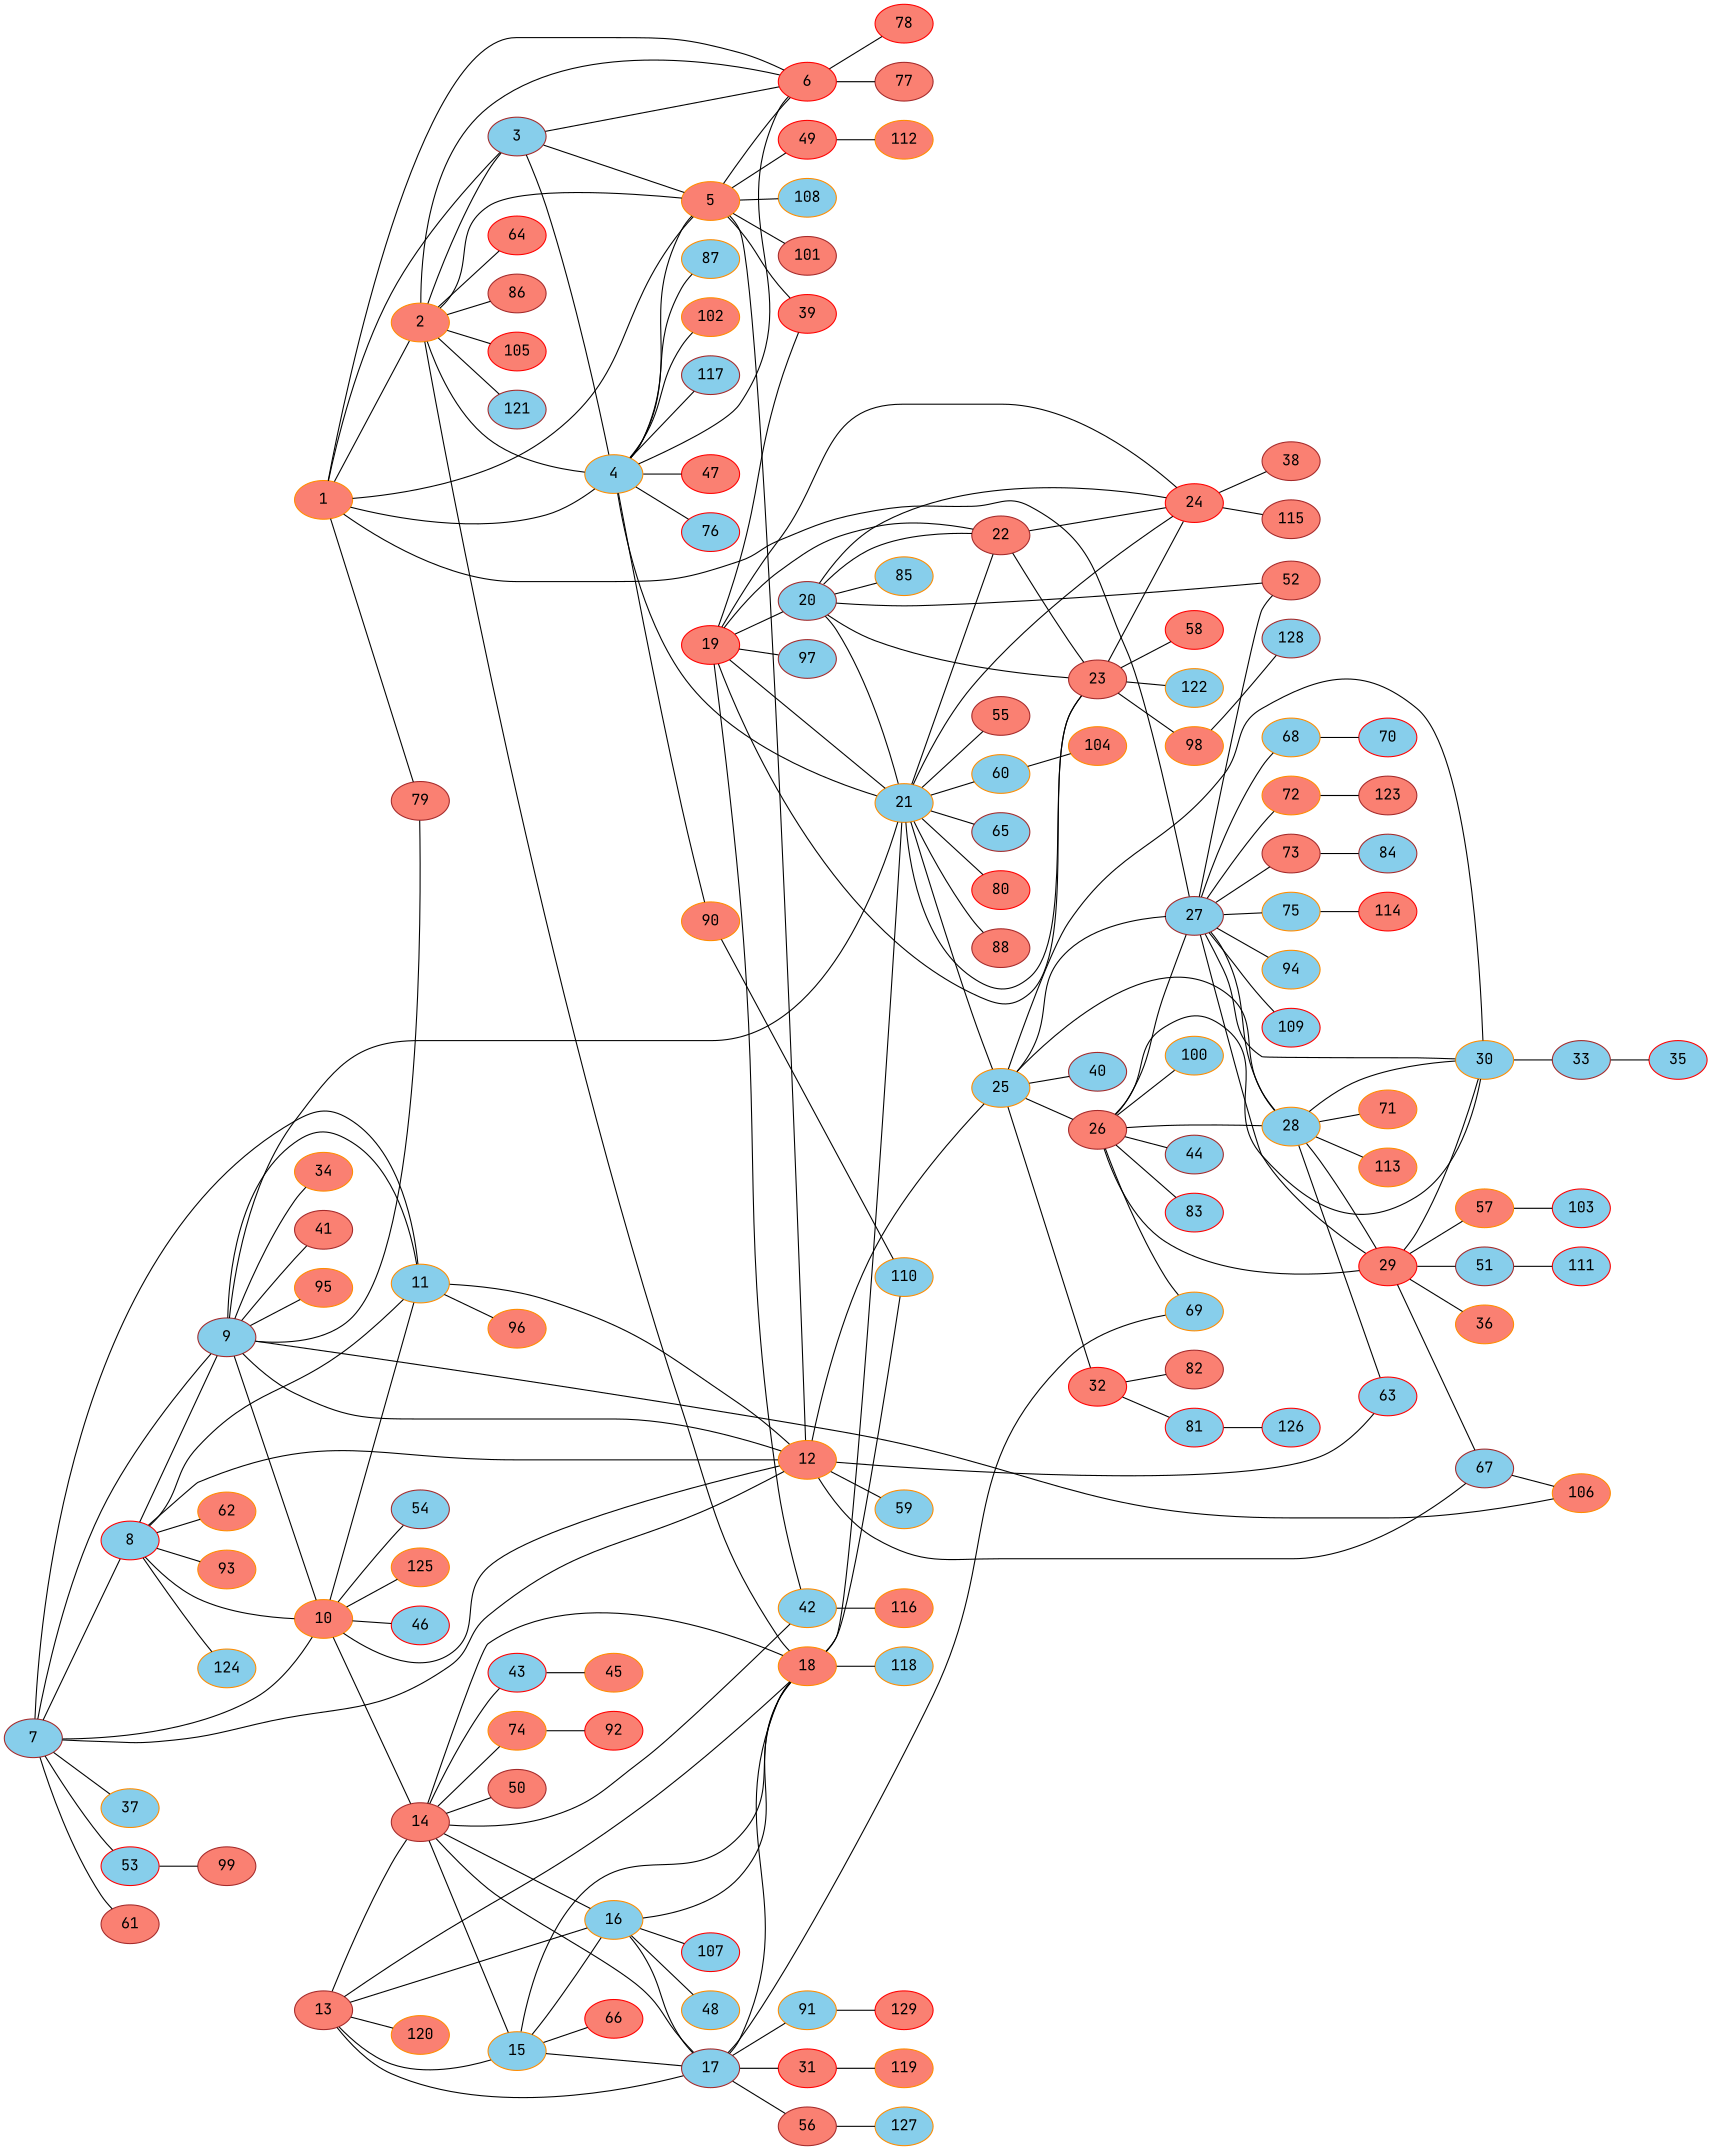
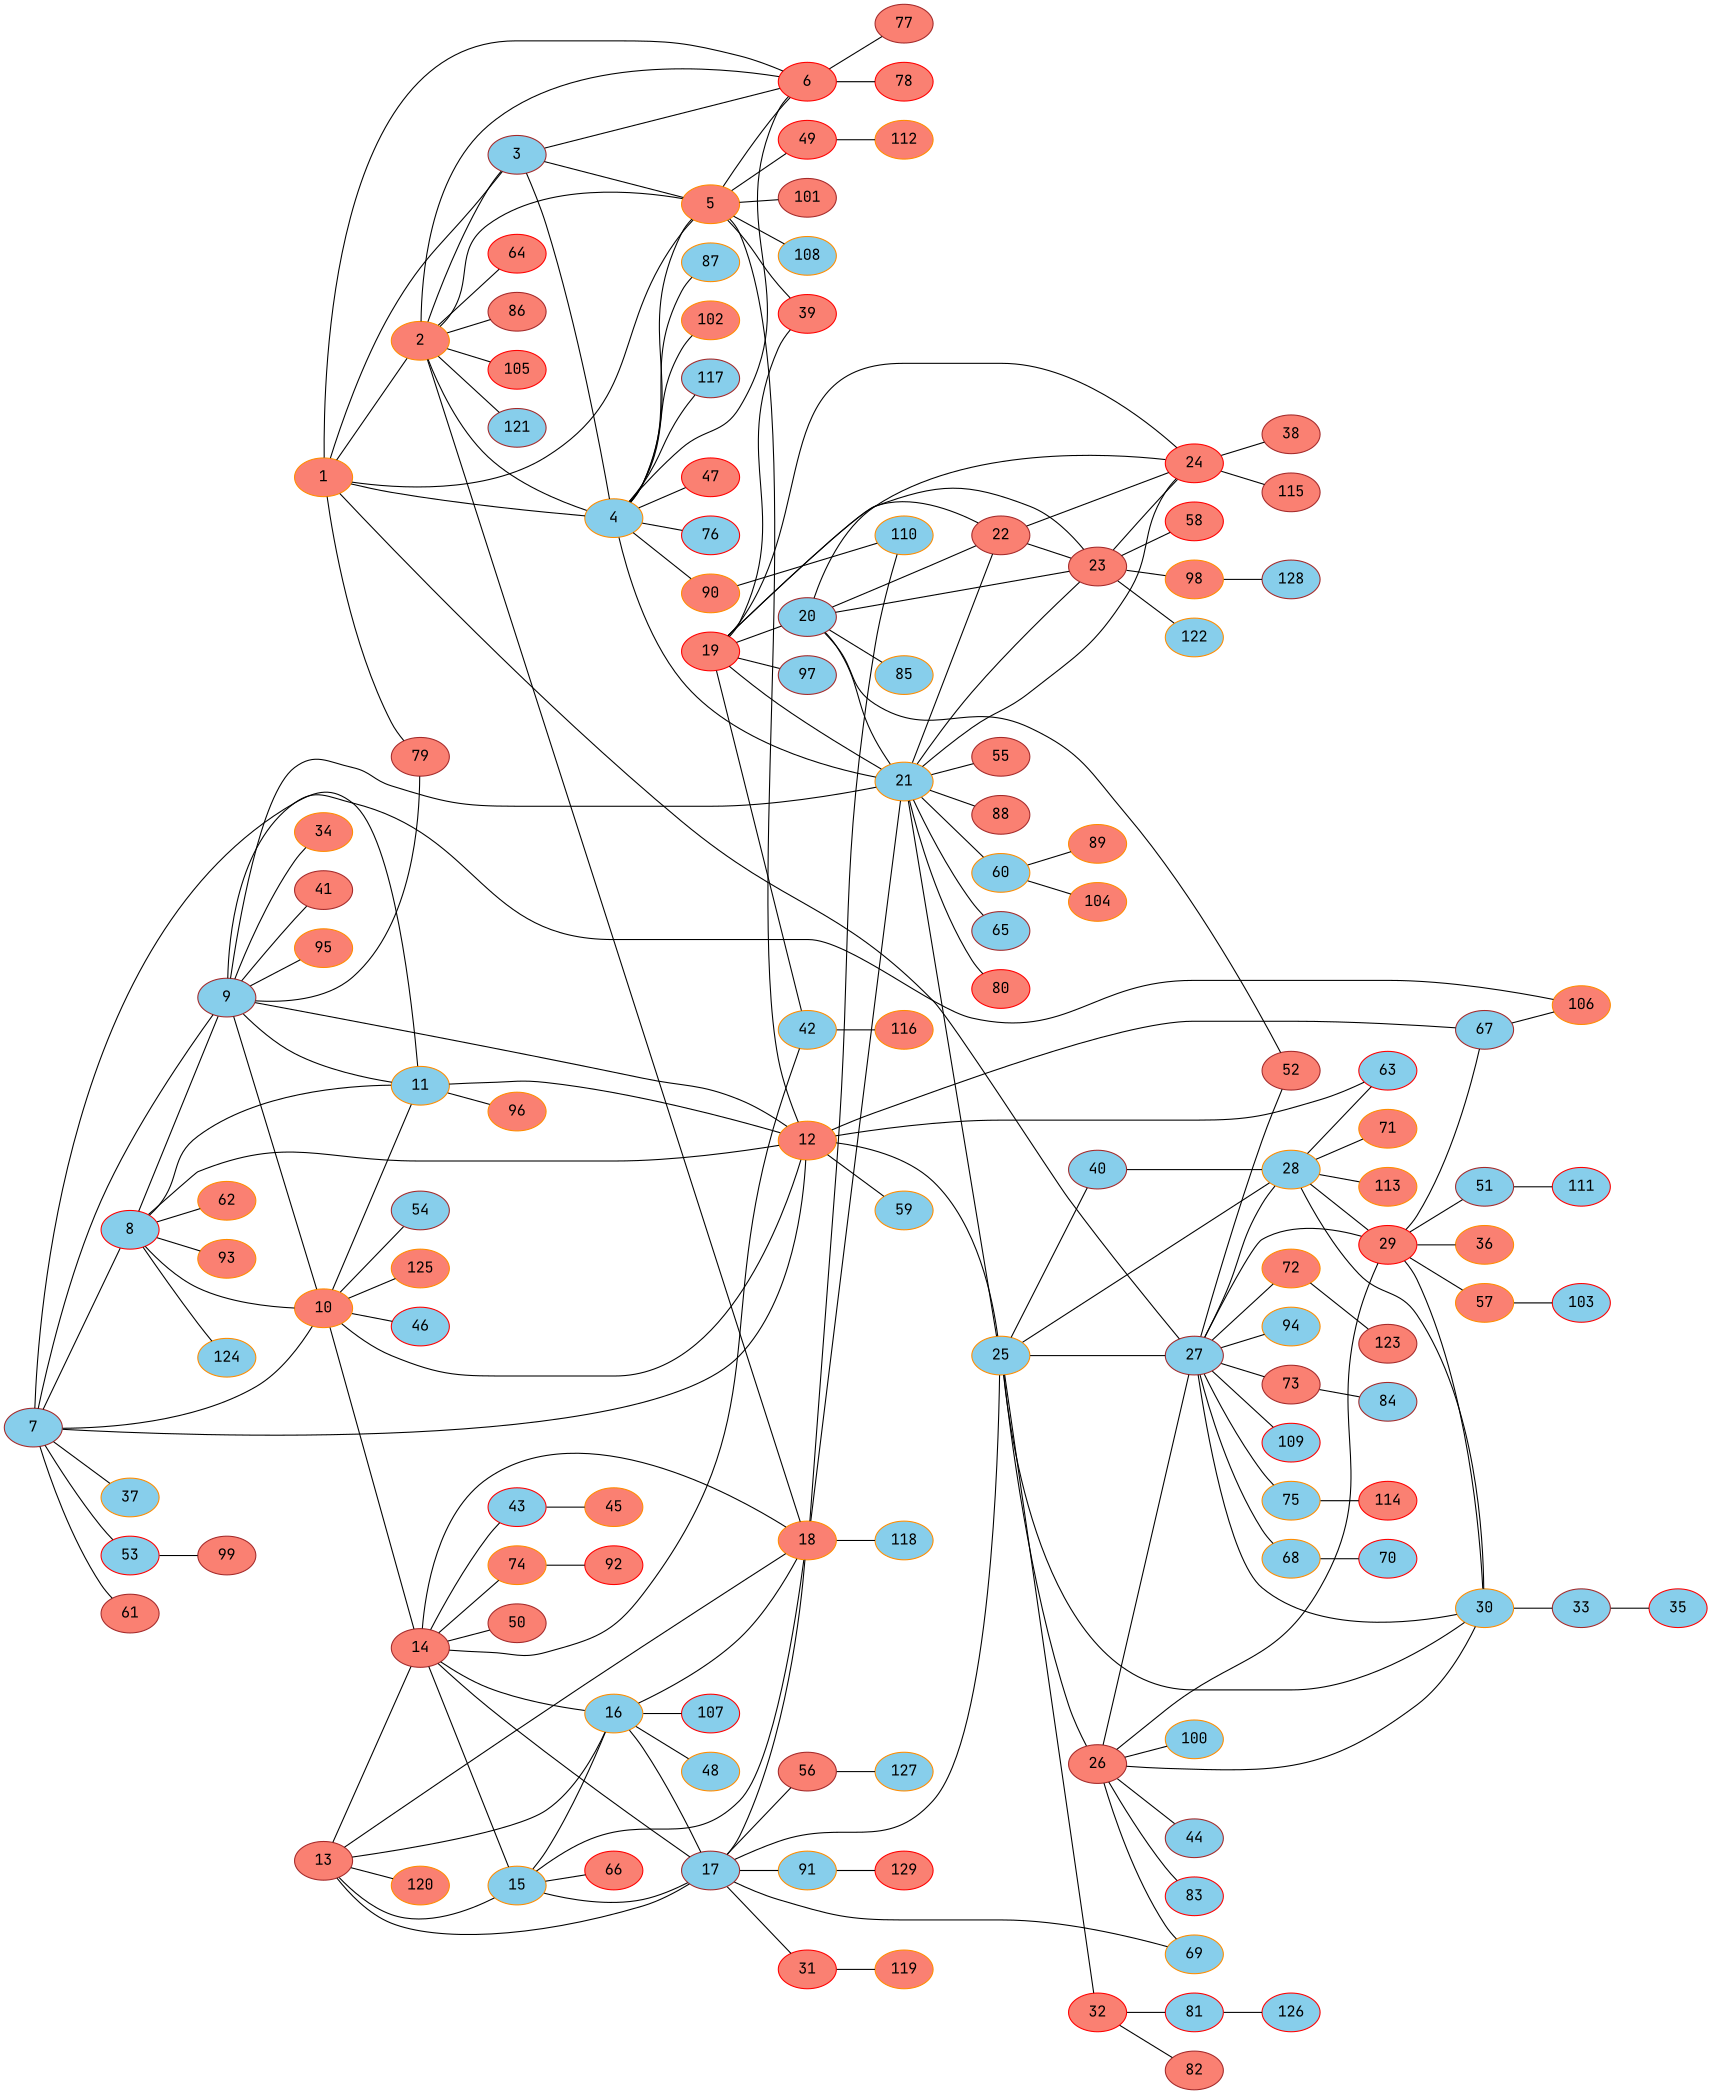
none -> (1098, 844)
(1194, 1125) -> (1194, 1170)
none -> (972, 1697)
